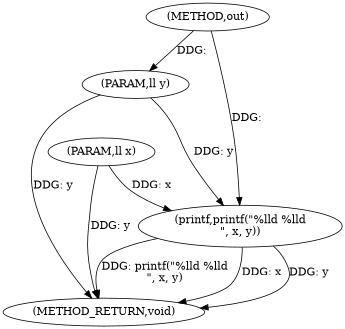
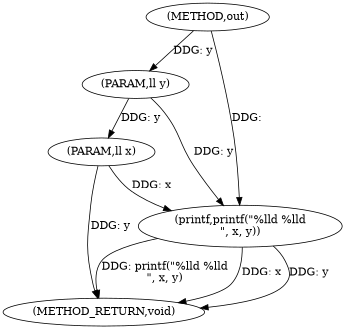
(193, 51) -> (193, 51)
(32, 184) -> (120, 115)
